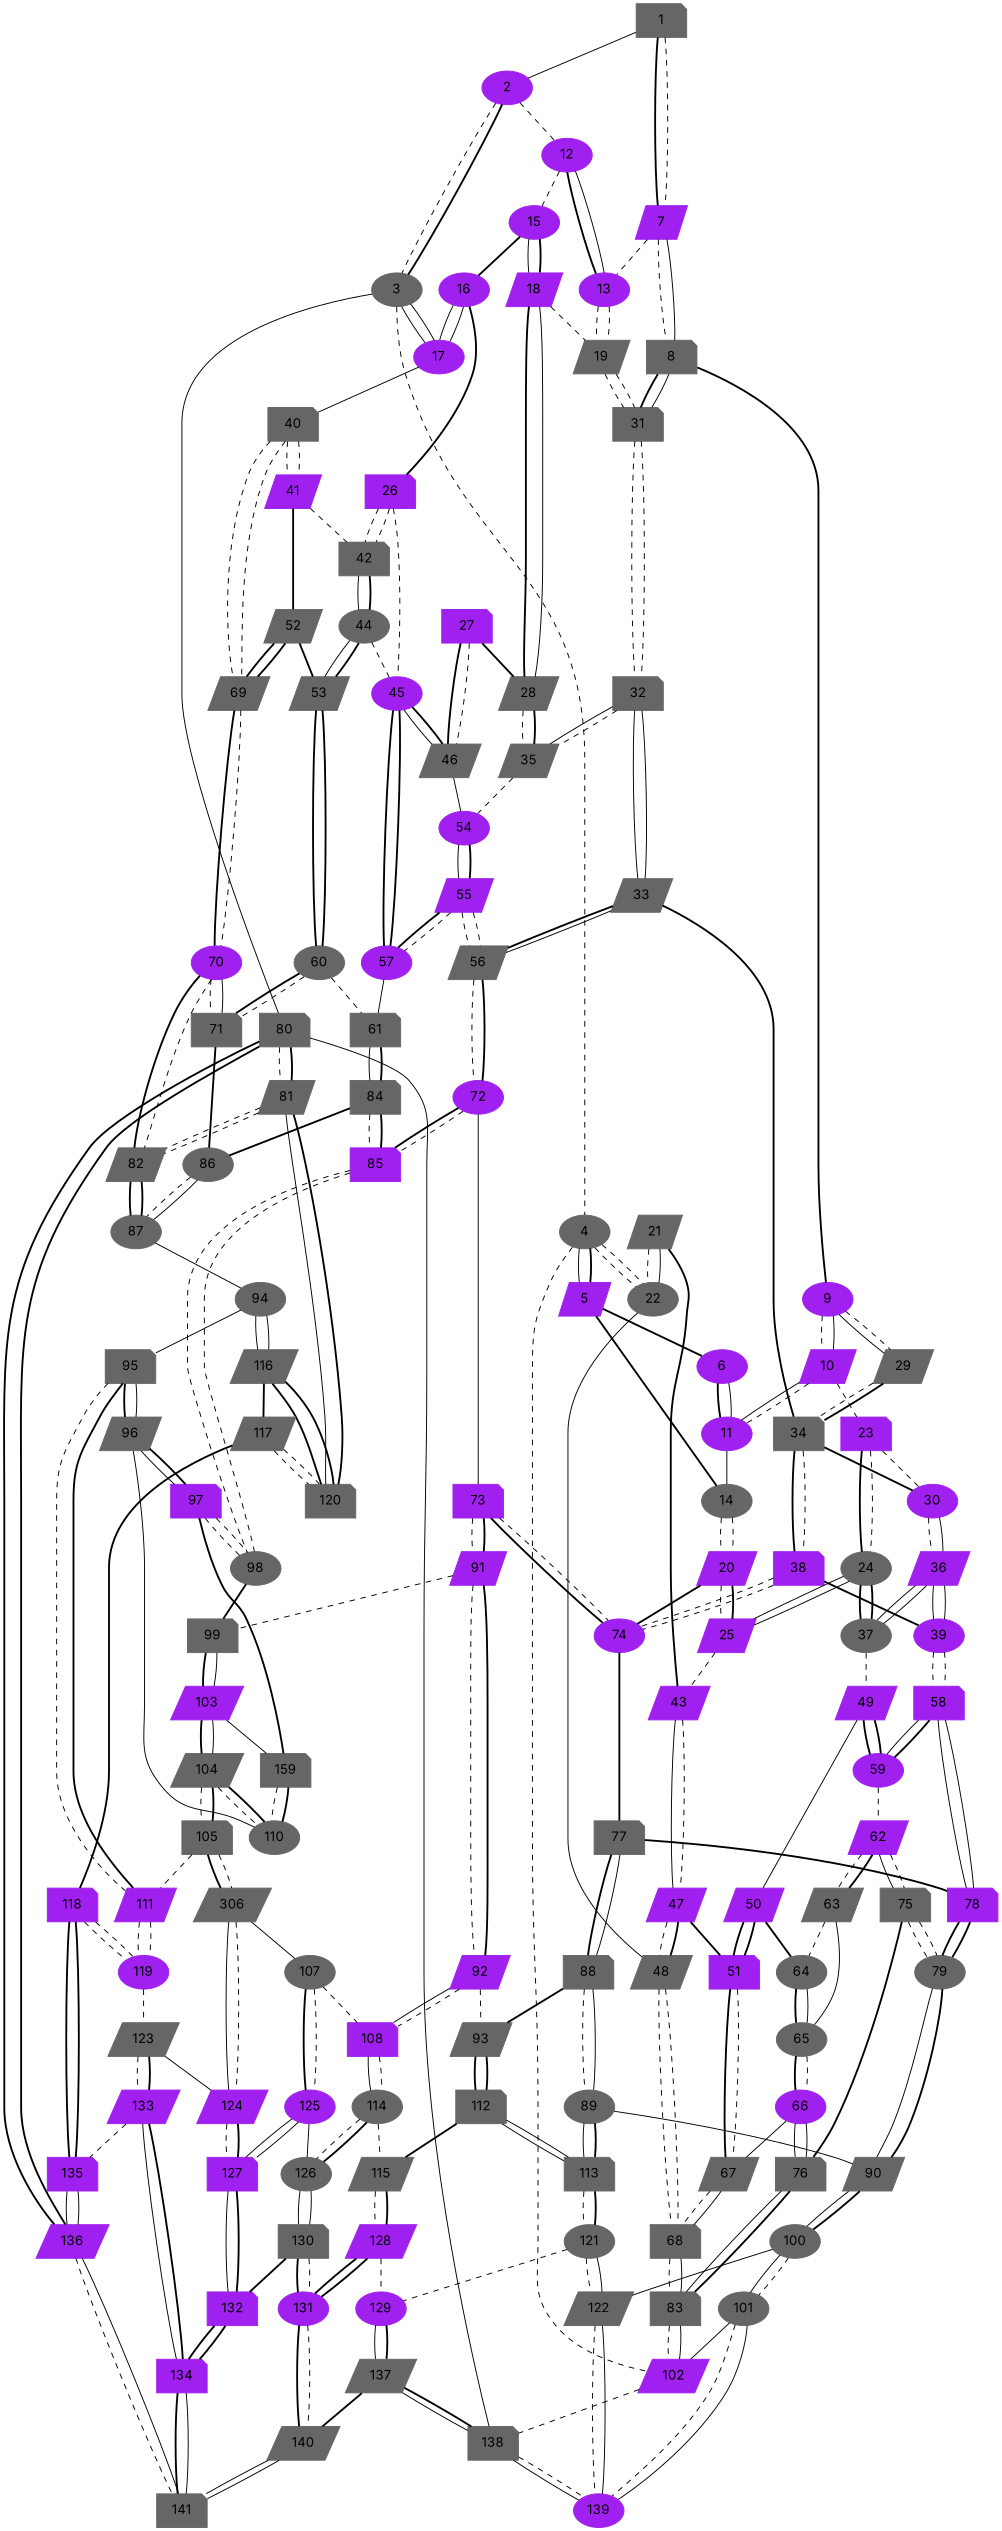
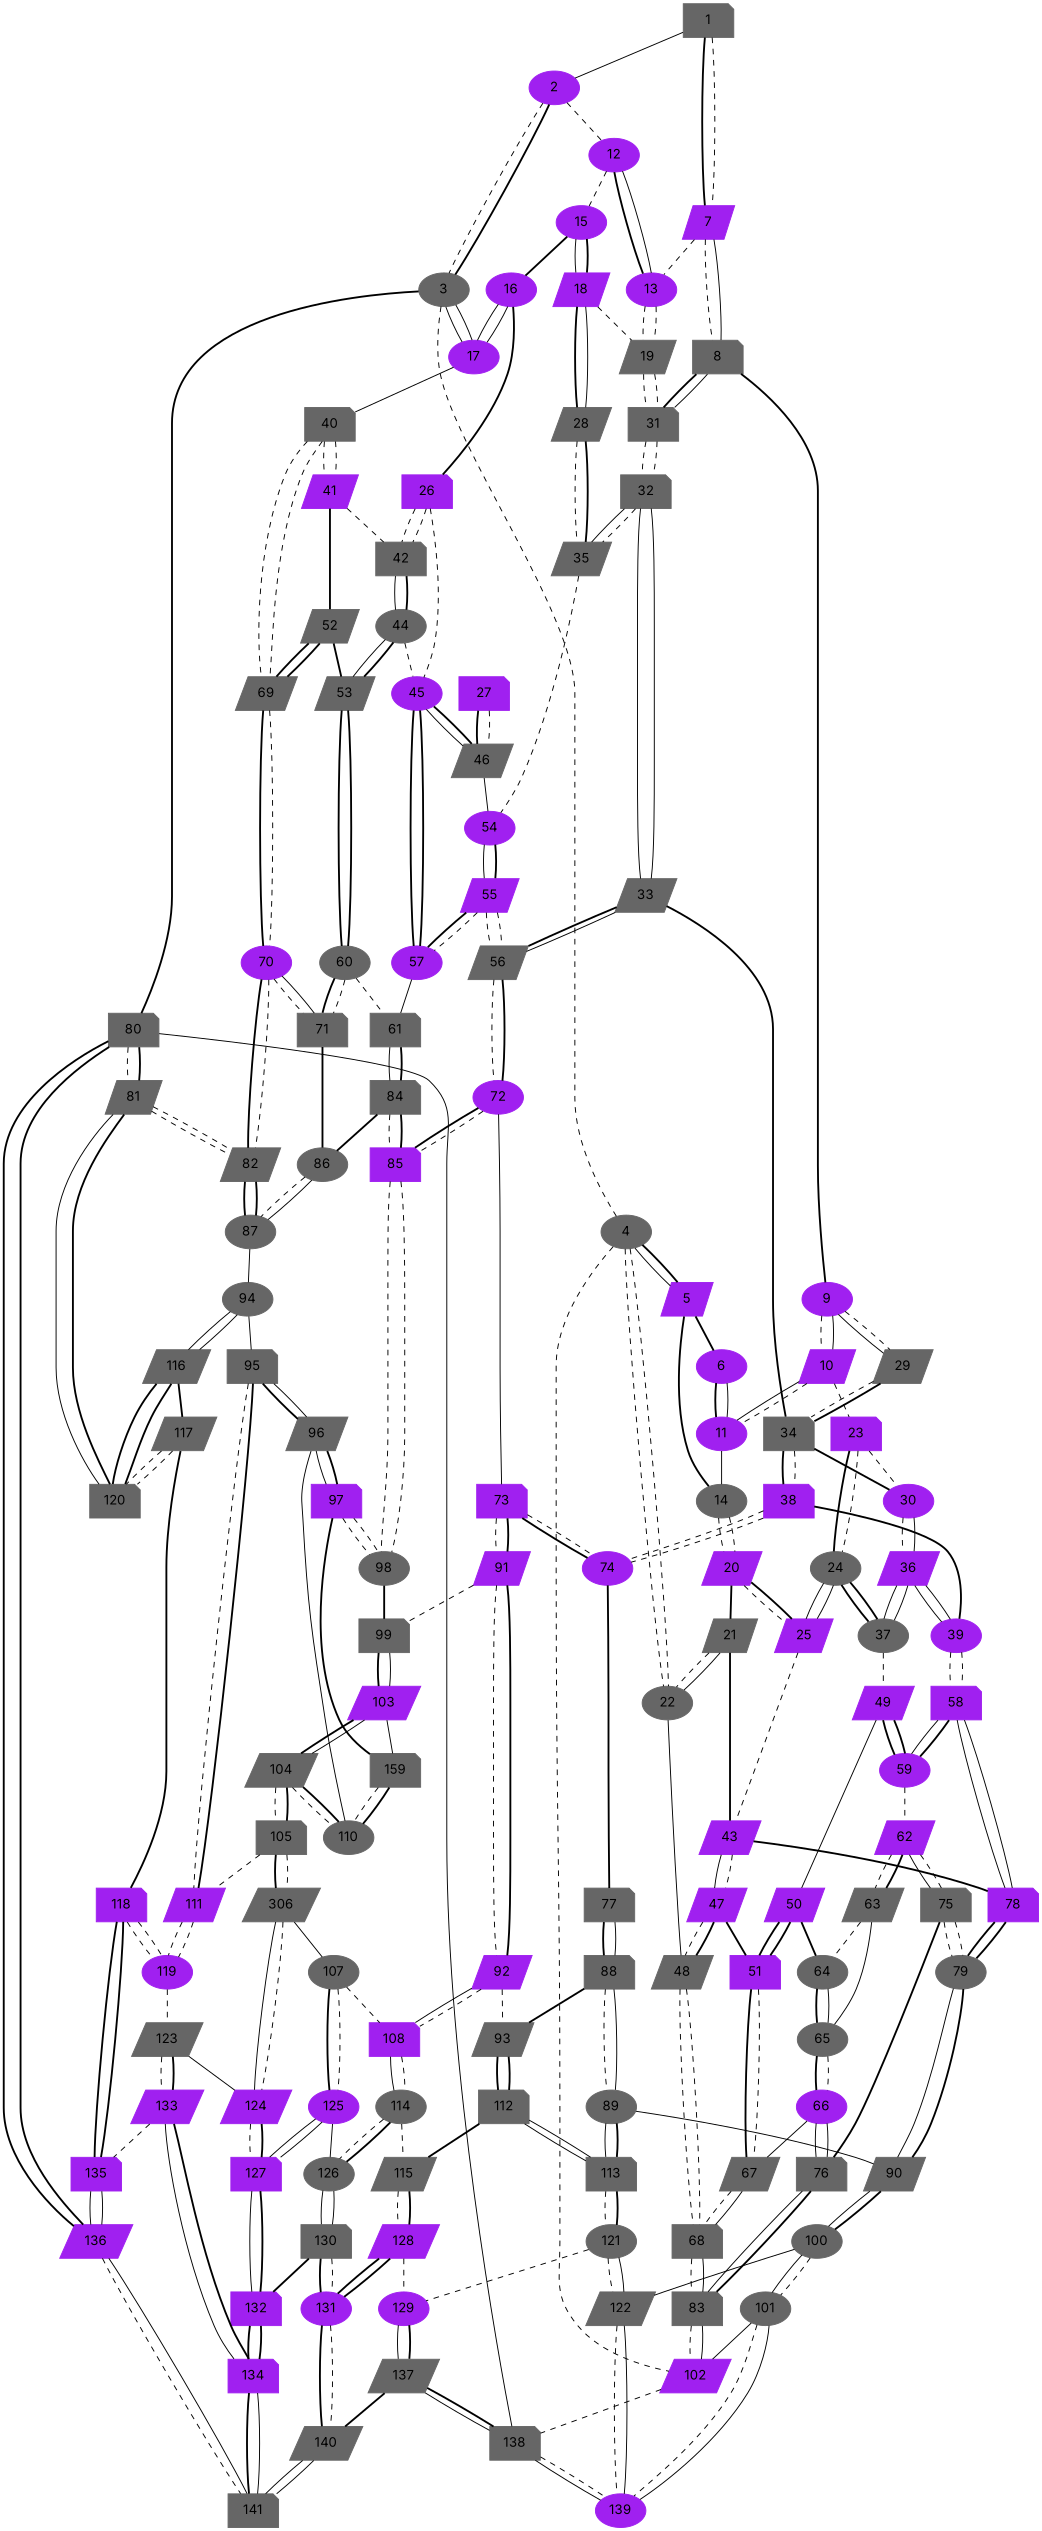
(182, 602) -> (172, 568)
(498, 660) -> none
(666, 1607) -> (731, 1602)
(798, 1857) -> (872, 1861)
